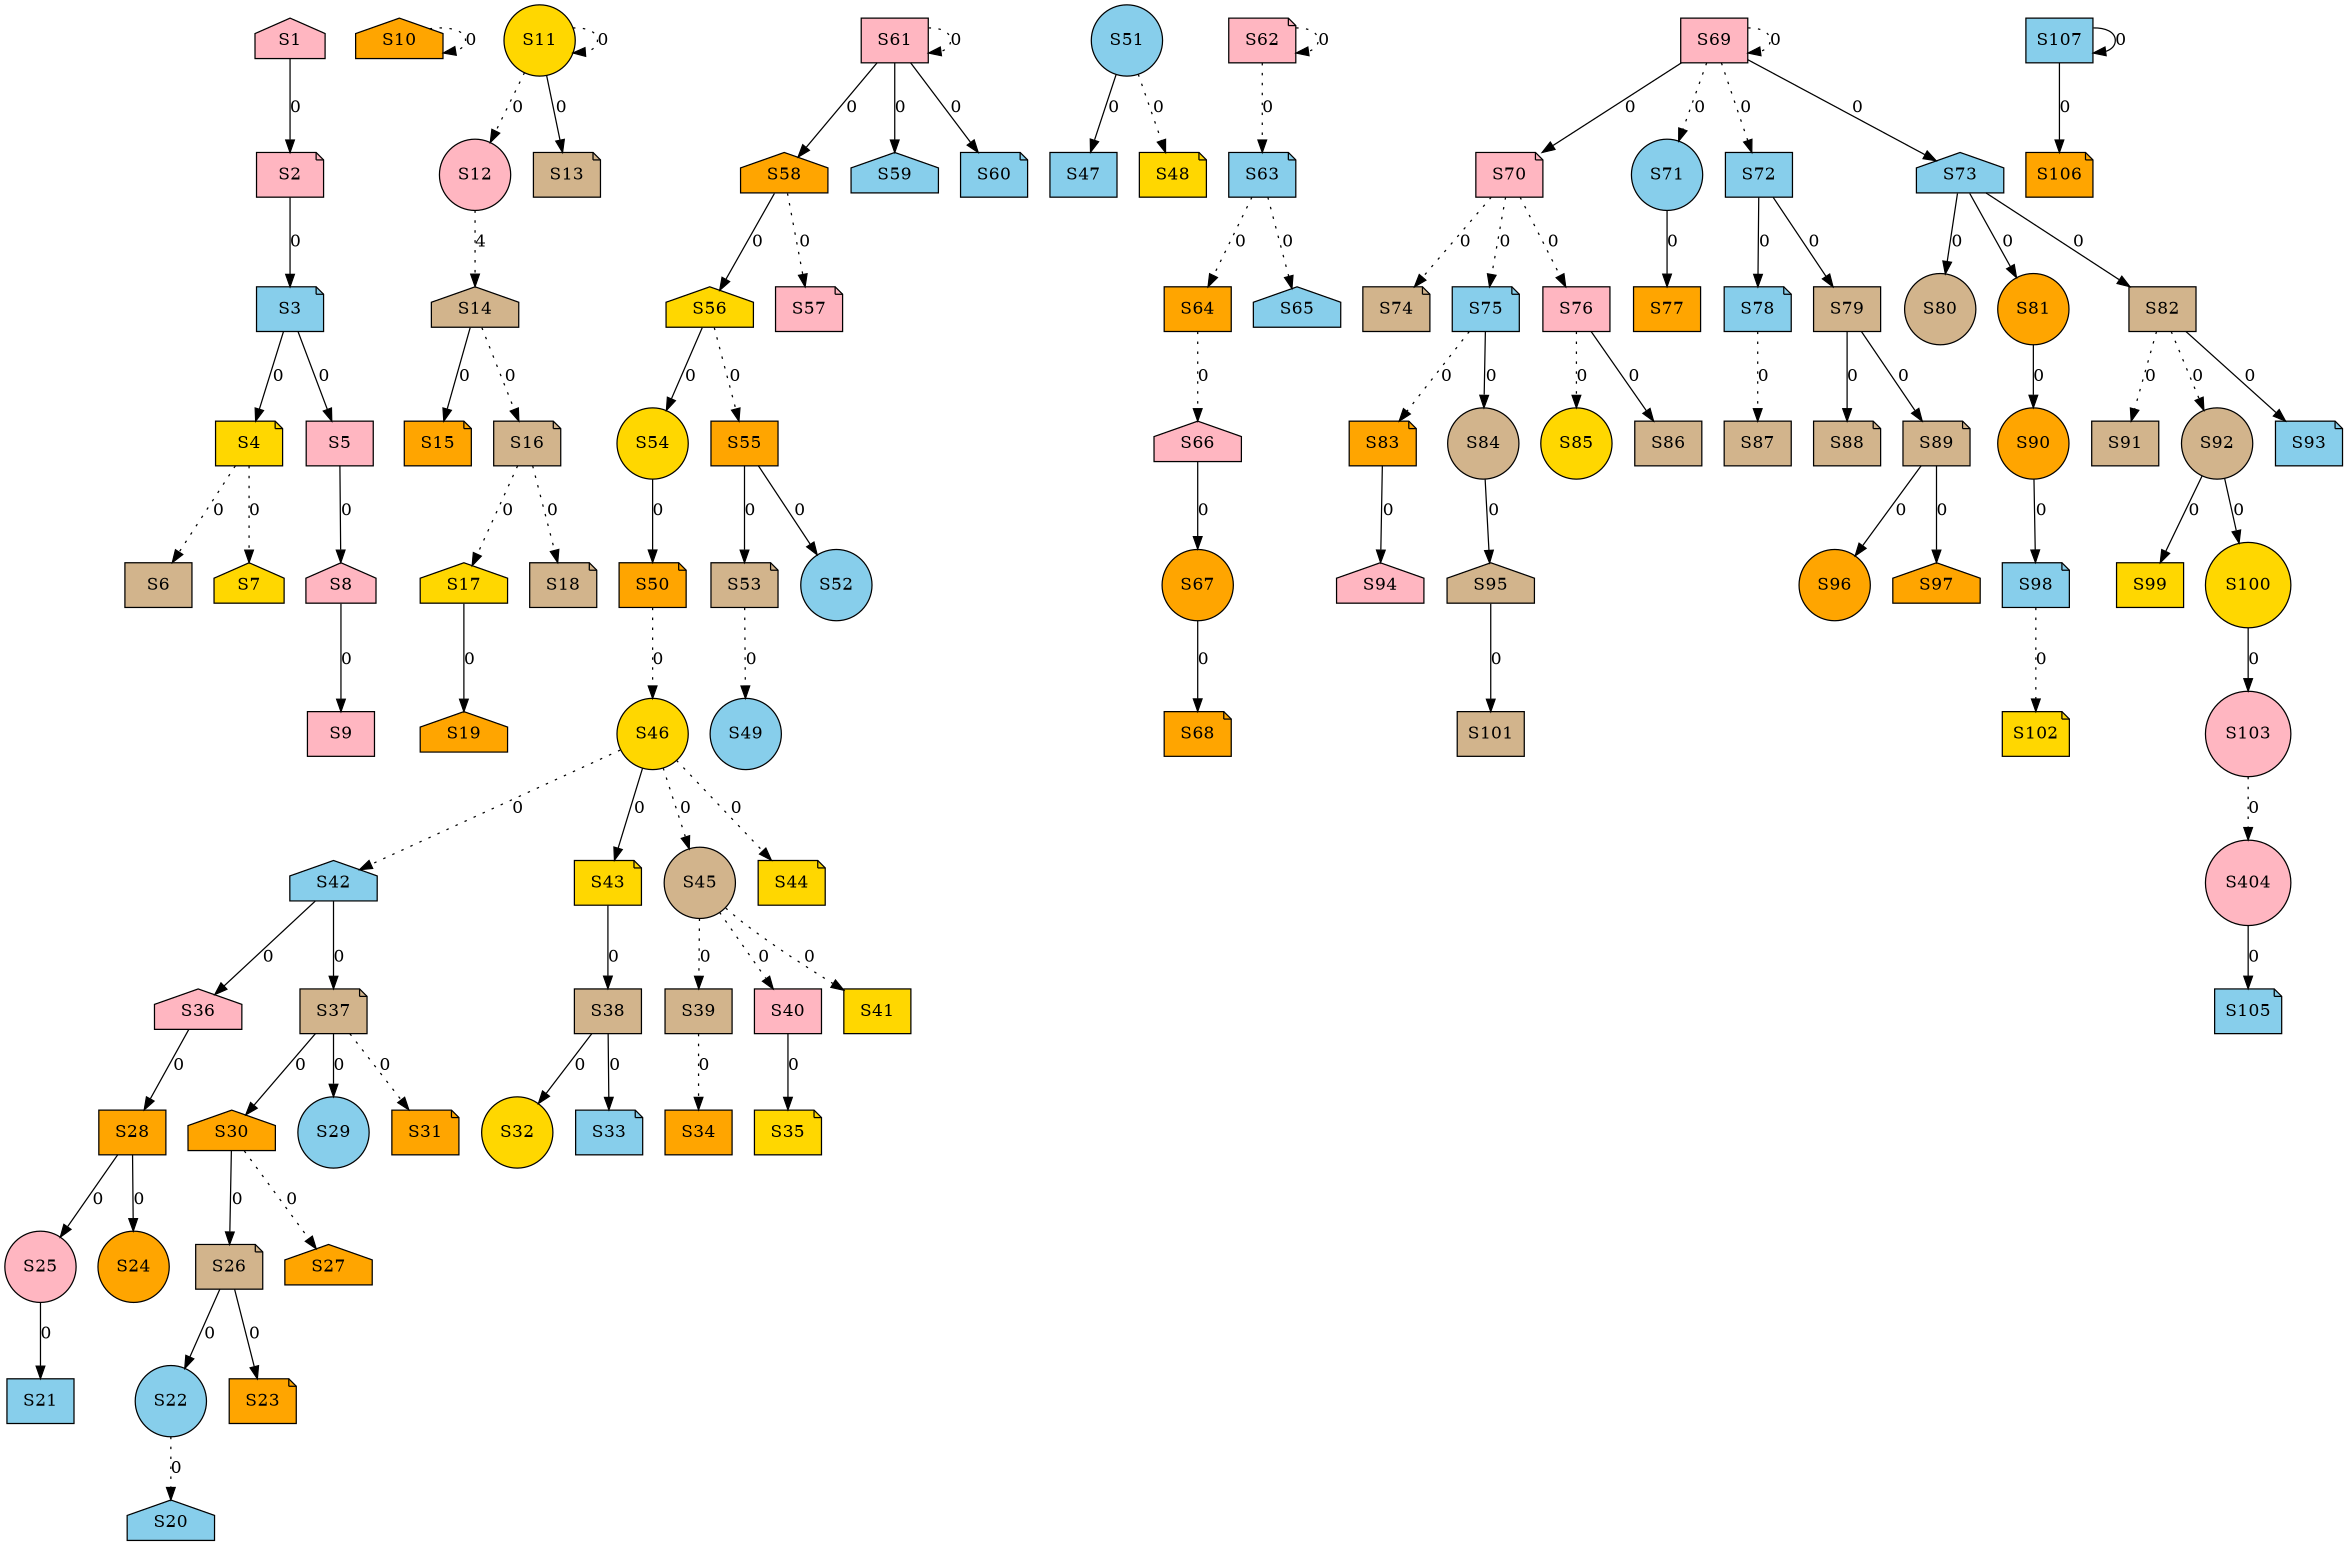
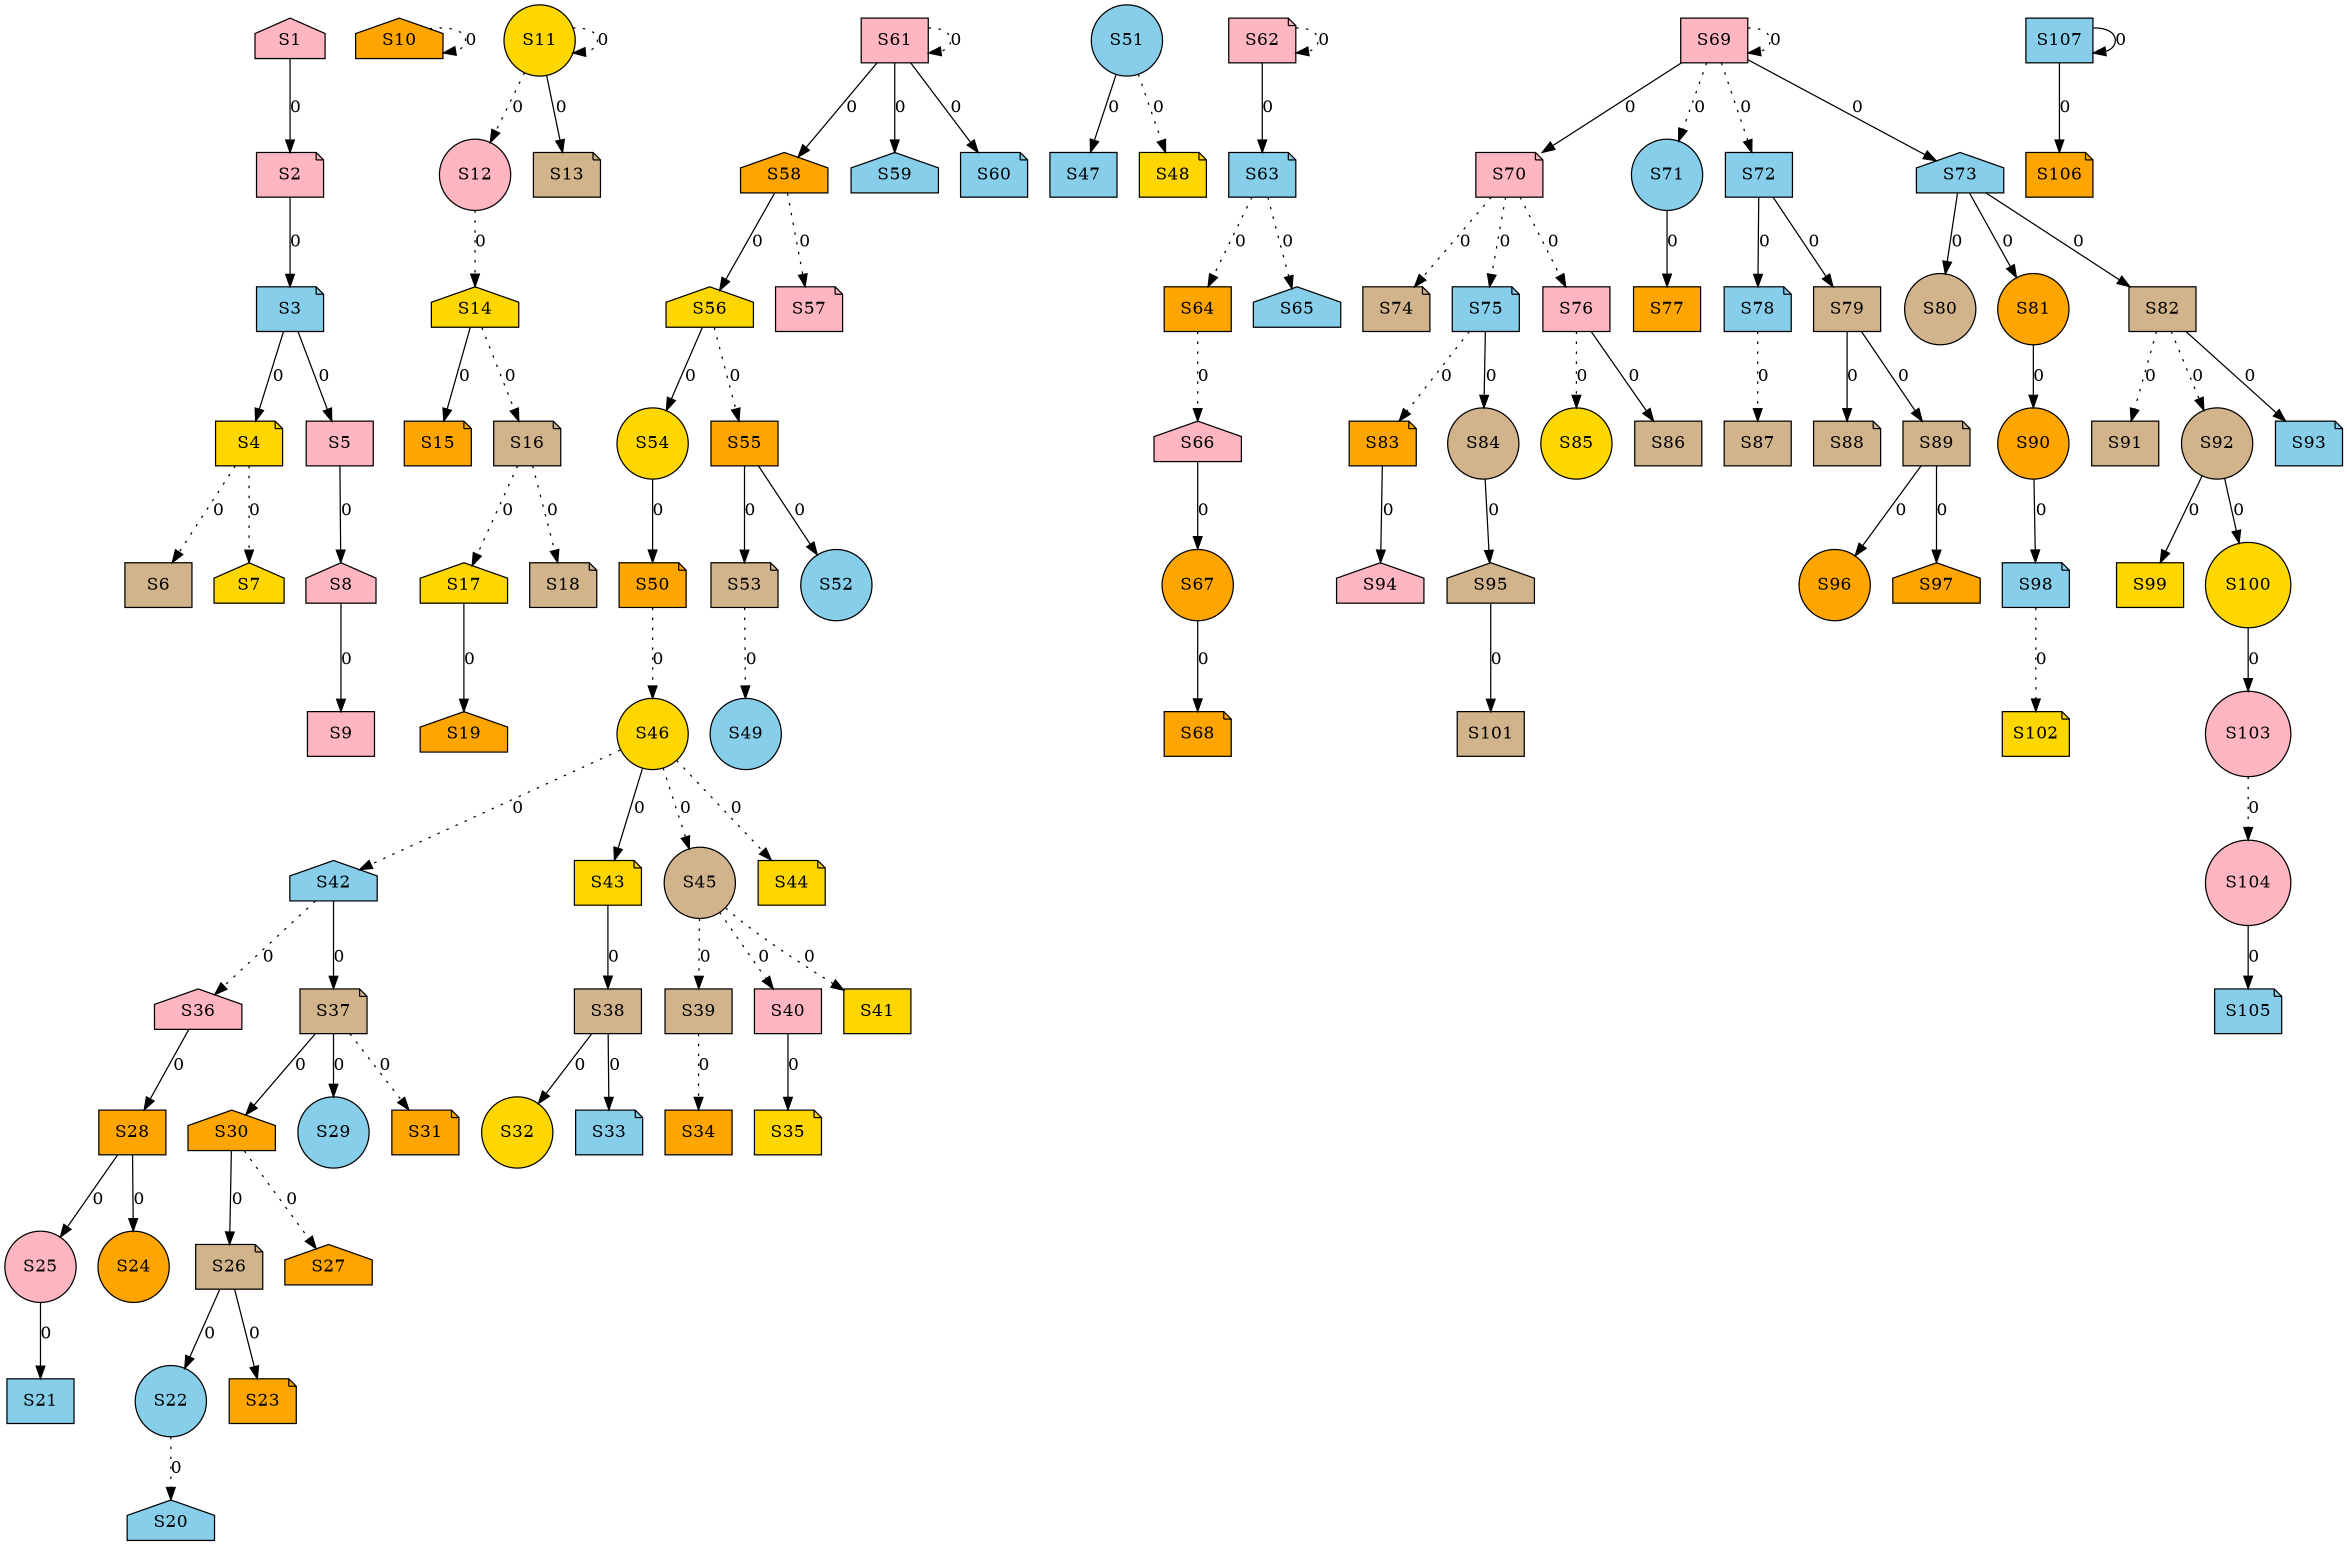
(1262, 101) -> (1262, 101)
(481, 242) -> (481, 242)
(475, 309) -> (475, 309)
(2248, 883) -> (2248, 883)
(270, 943) -> (270, 943)
